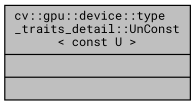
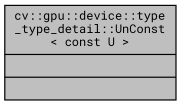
(98, 29) -> (90, 29)
